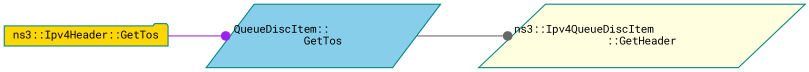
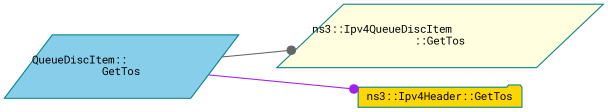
(195, 36) -> (279, 82)
(642, 36) -> (440, 36)
